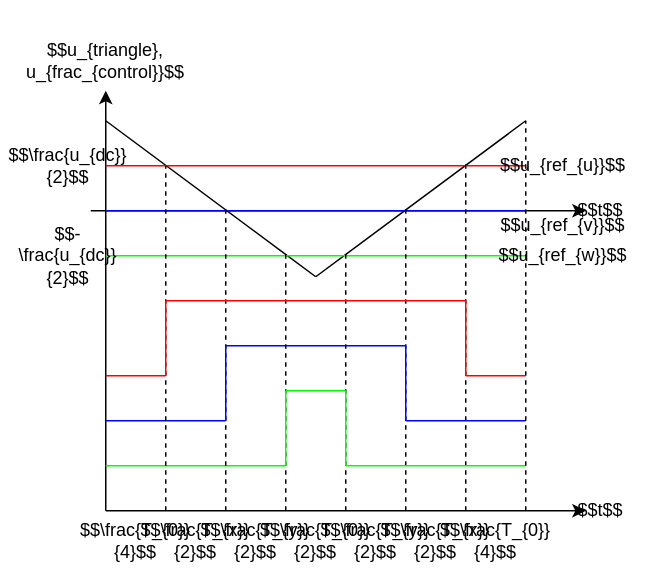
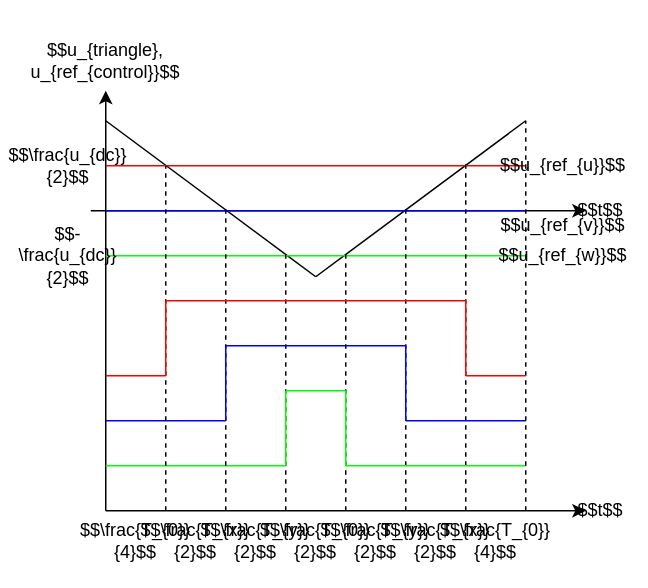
(106, 61) -> (106, 61)
